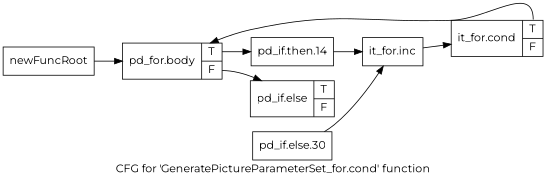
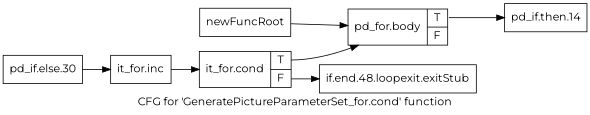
(344, 52) -> none
none -> (398, 79)
(292, 99) -> none
